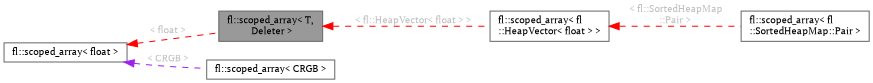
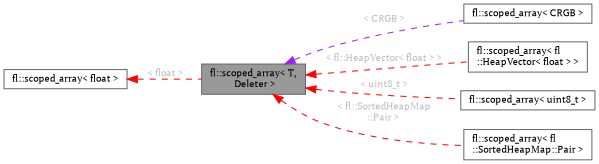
(680, 26) -> (369, 136)
(170, 67) -> (378, 35)
none -> (528, 100)
